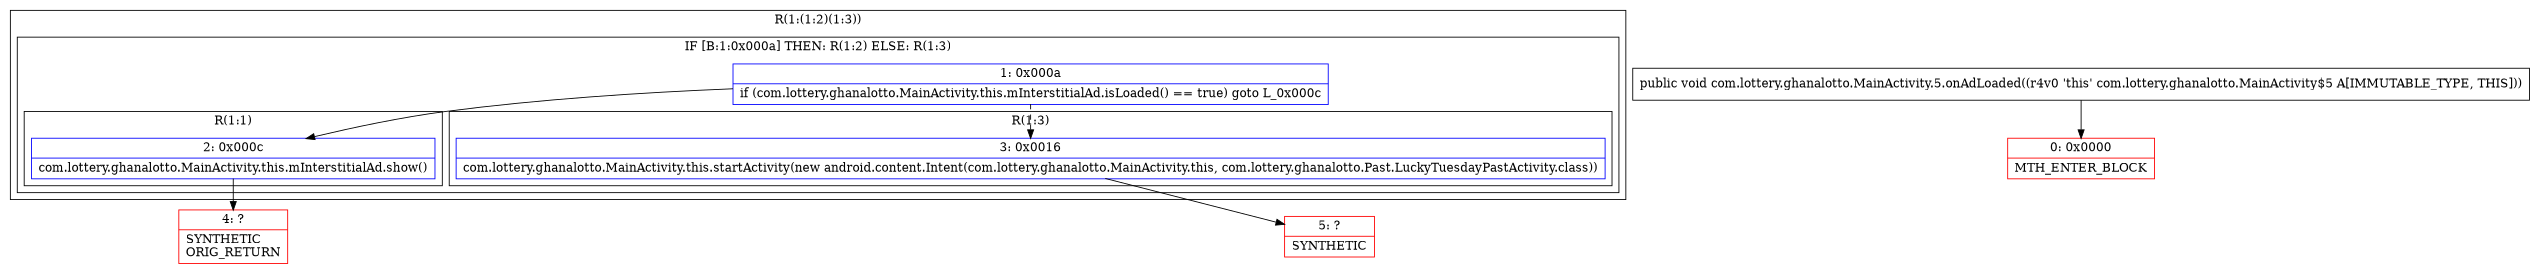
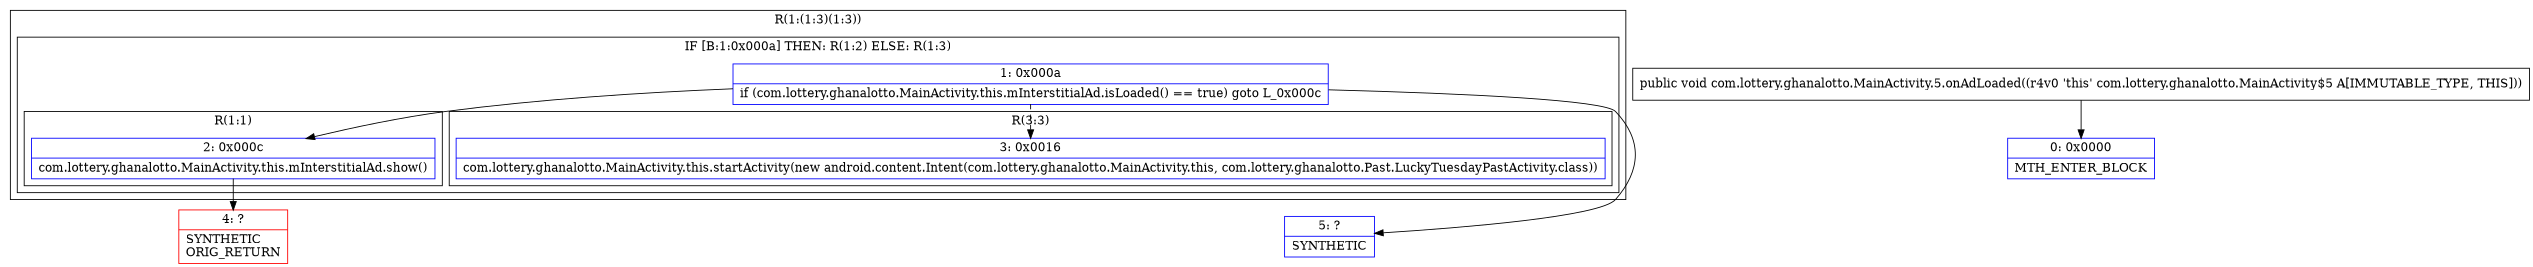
(818, 20) -> (818, 20)
(1031, 121) -> (1031, 121)
(2081, 159) -> (2081, 159)
(1212, 206) -> (1634, 145)
(1330, 237) -> (1330, 237)
